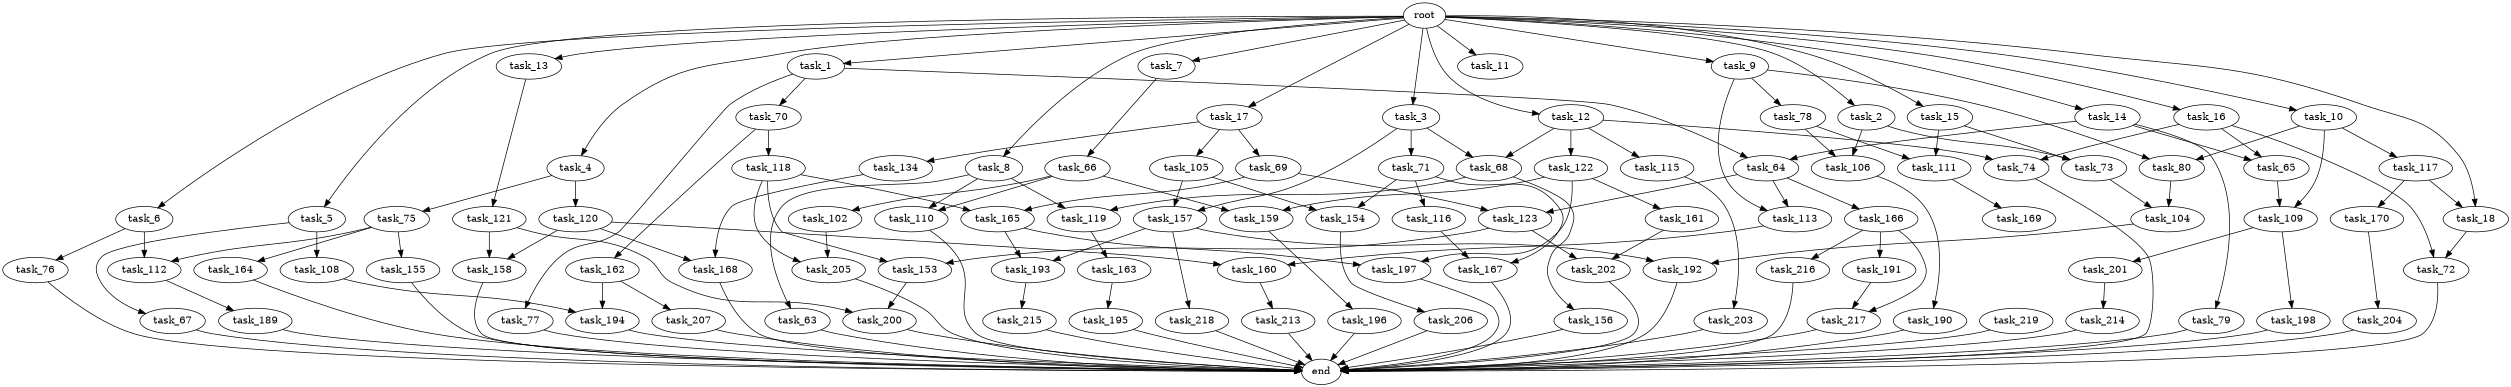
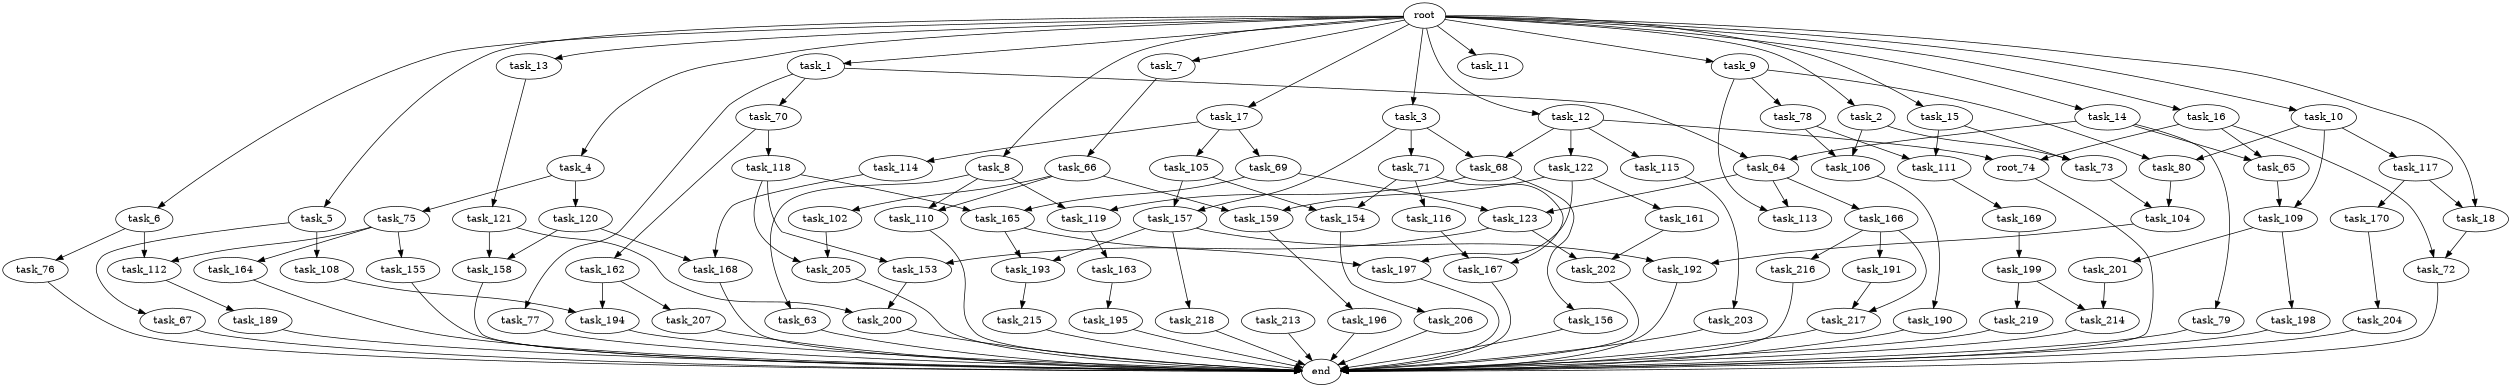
(896, 168) -> (896, 168)
(2016, 168) -> (2016, 168)
(1254, 270) -> none
none -> (2019, 270)
